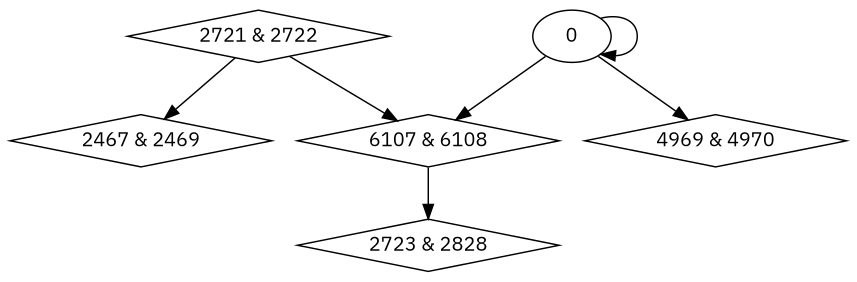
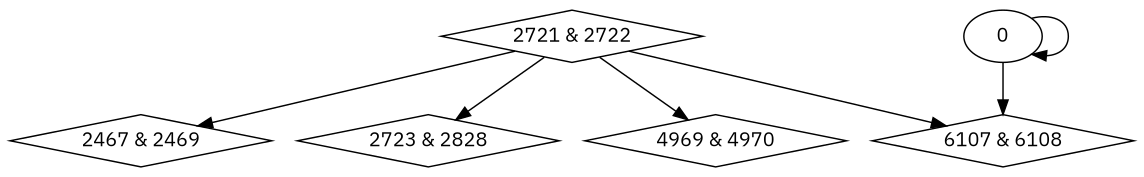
(637, 84) -> (638, 84)
(428, 186) -> (506, 84)
